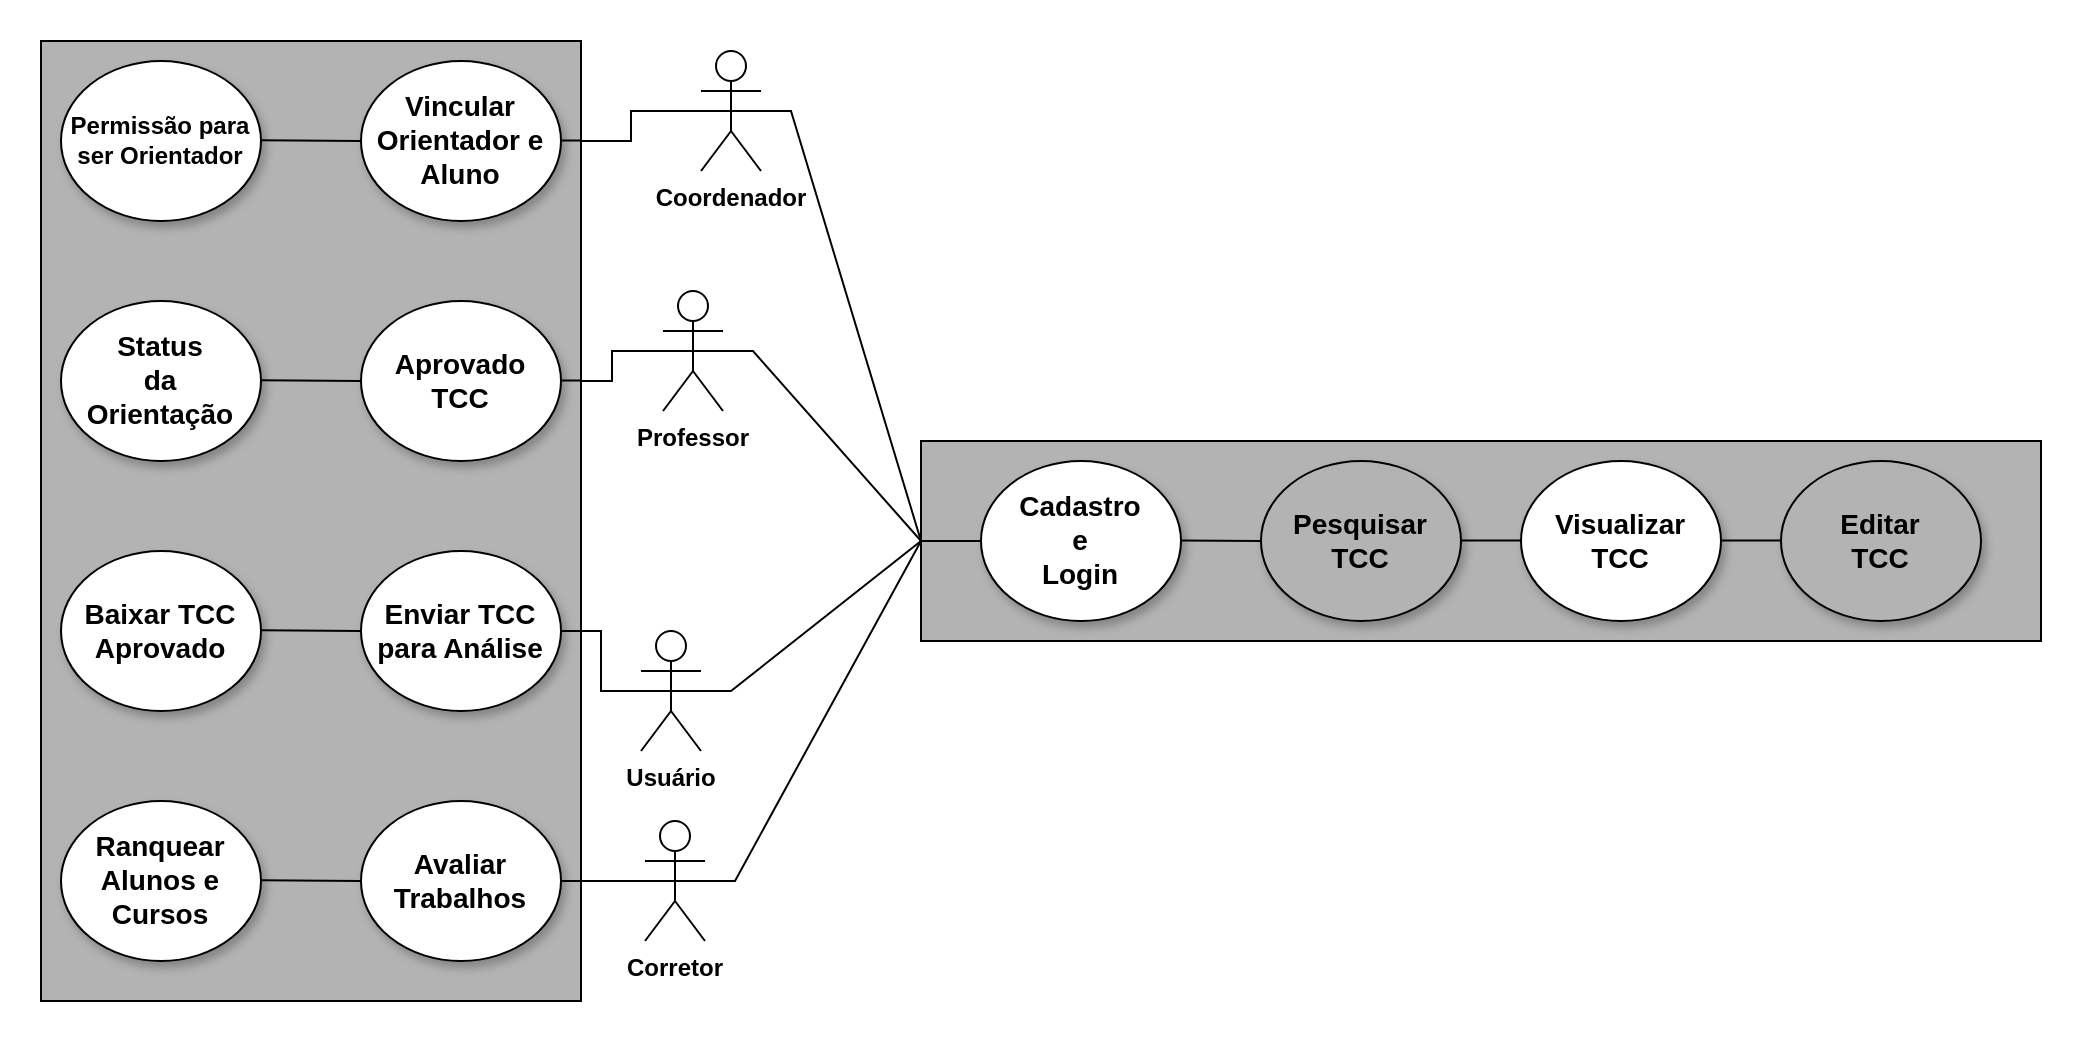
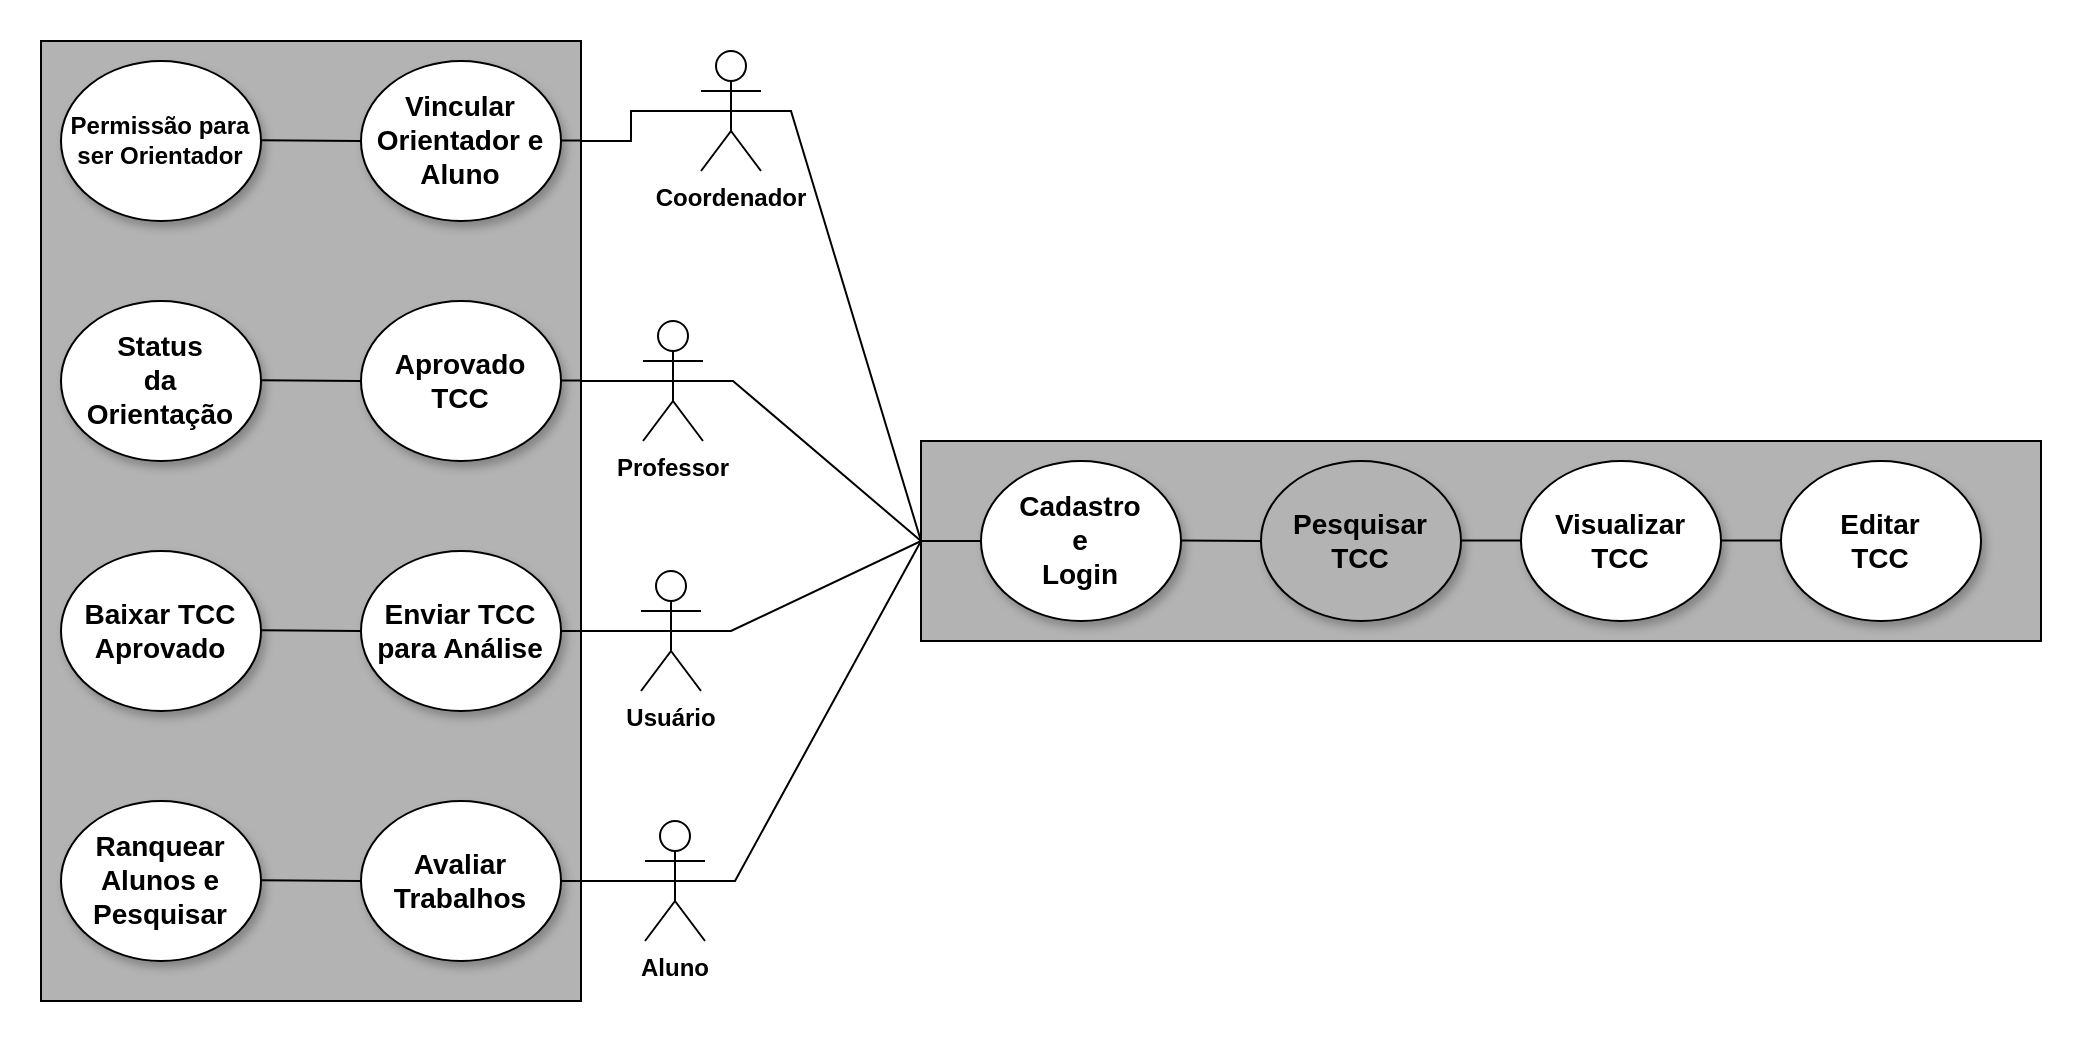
(693, 351) -> (673, 381)
(1881, 541) -> (1881, 541)
(671, 691) -> (671, 631)
(161, 881) -> (161, 881)
(676, 969) -> (676, 969)
